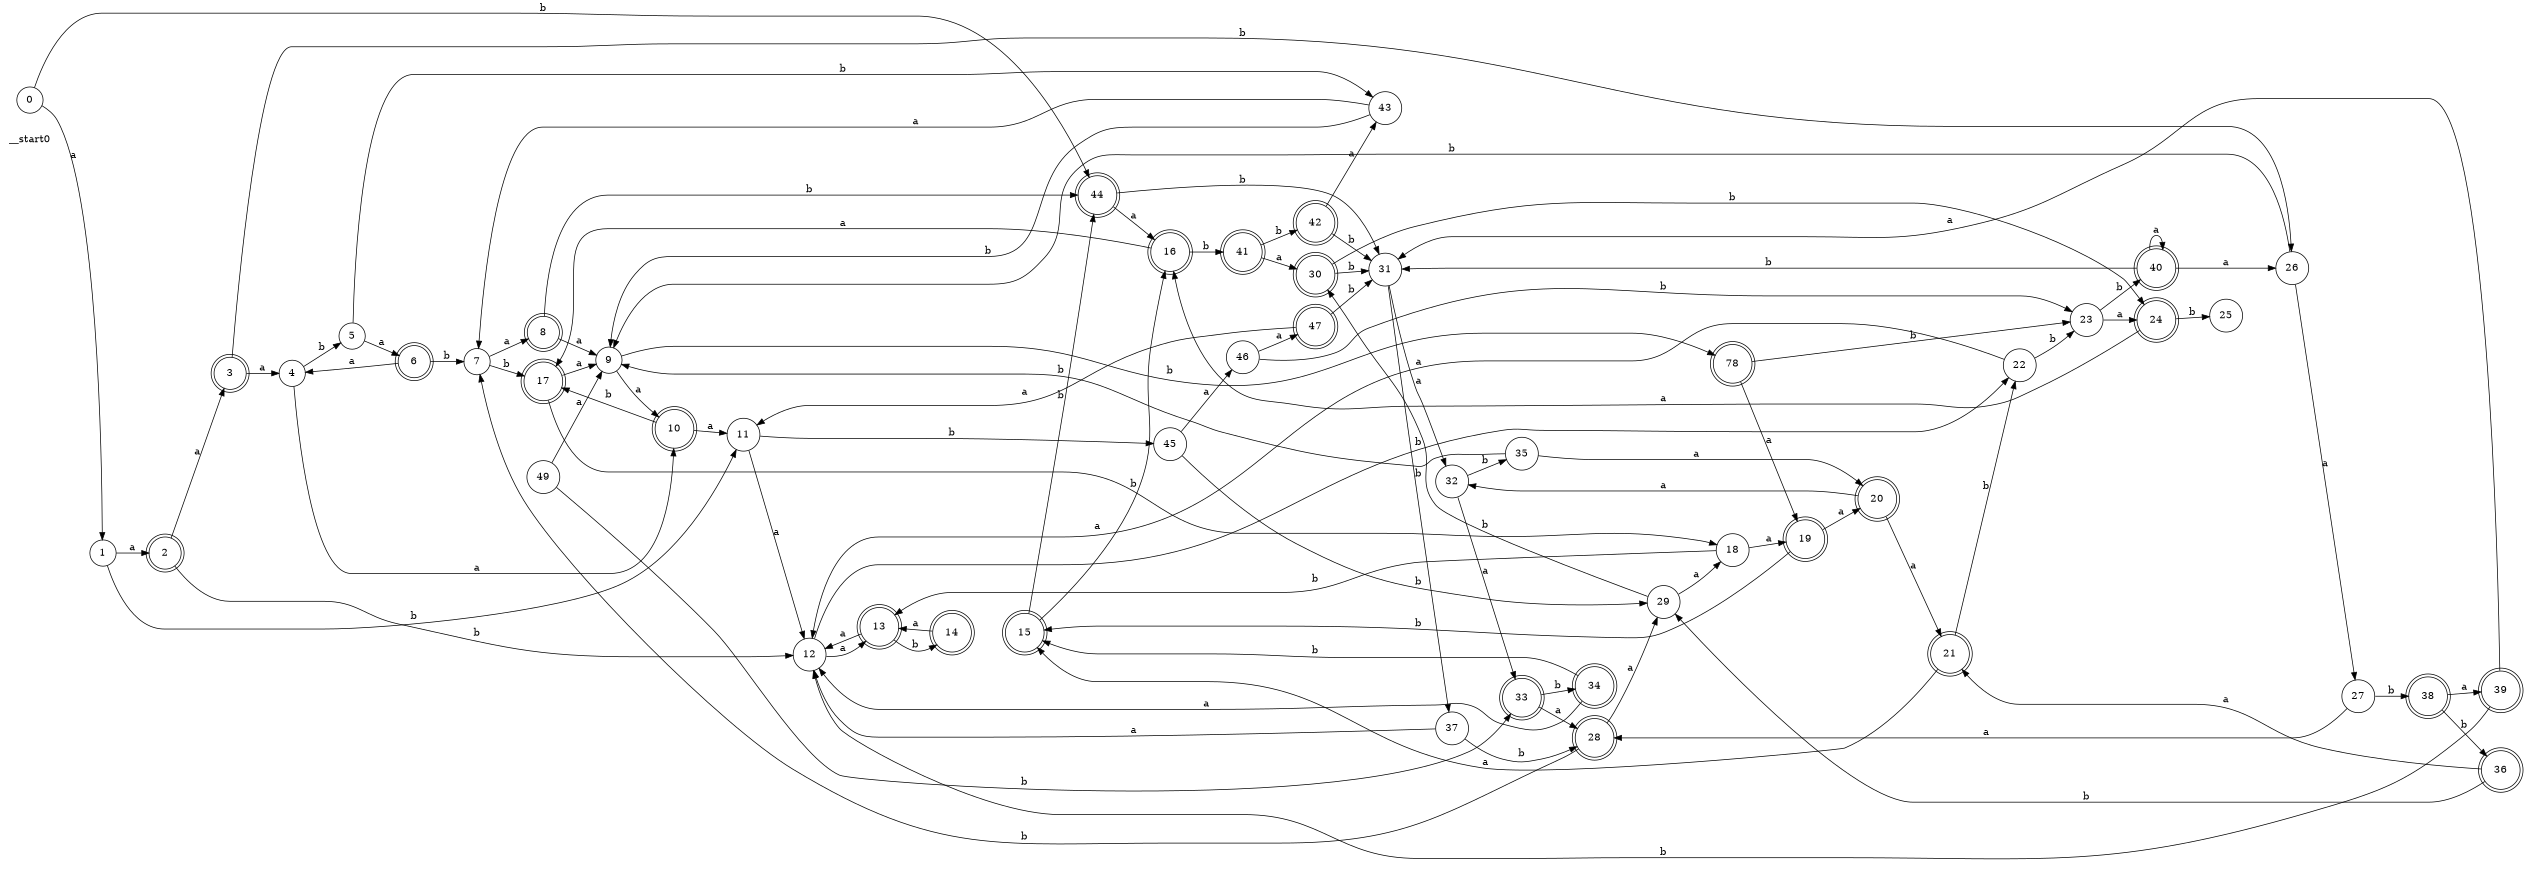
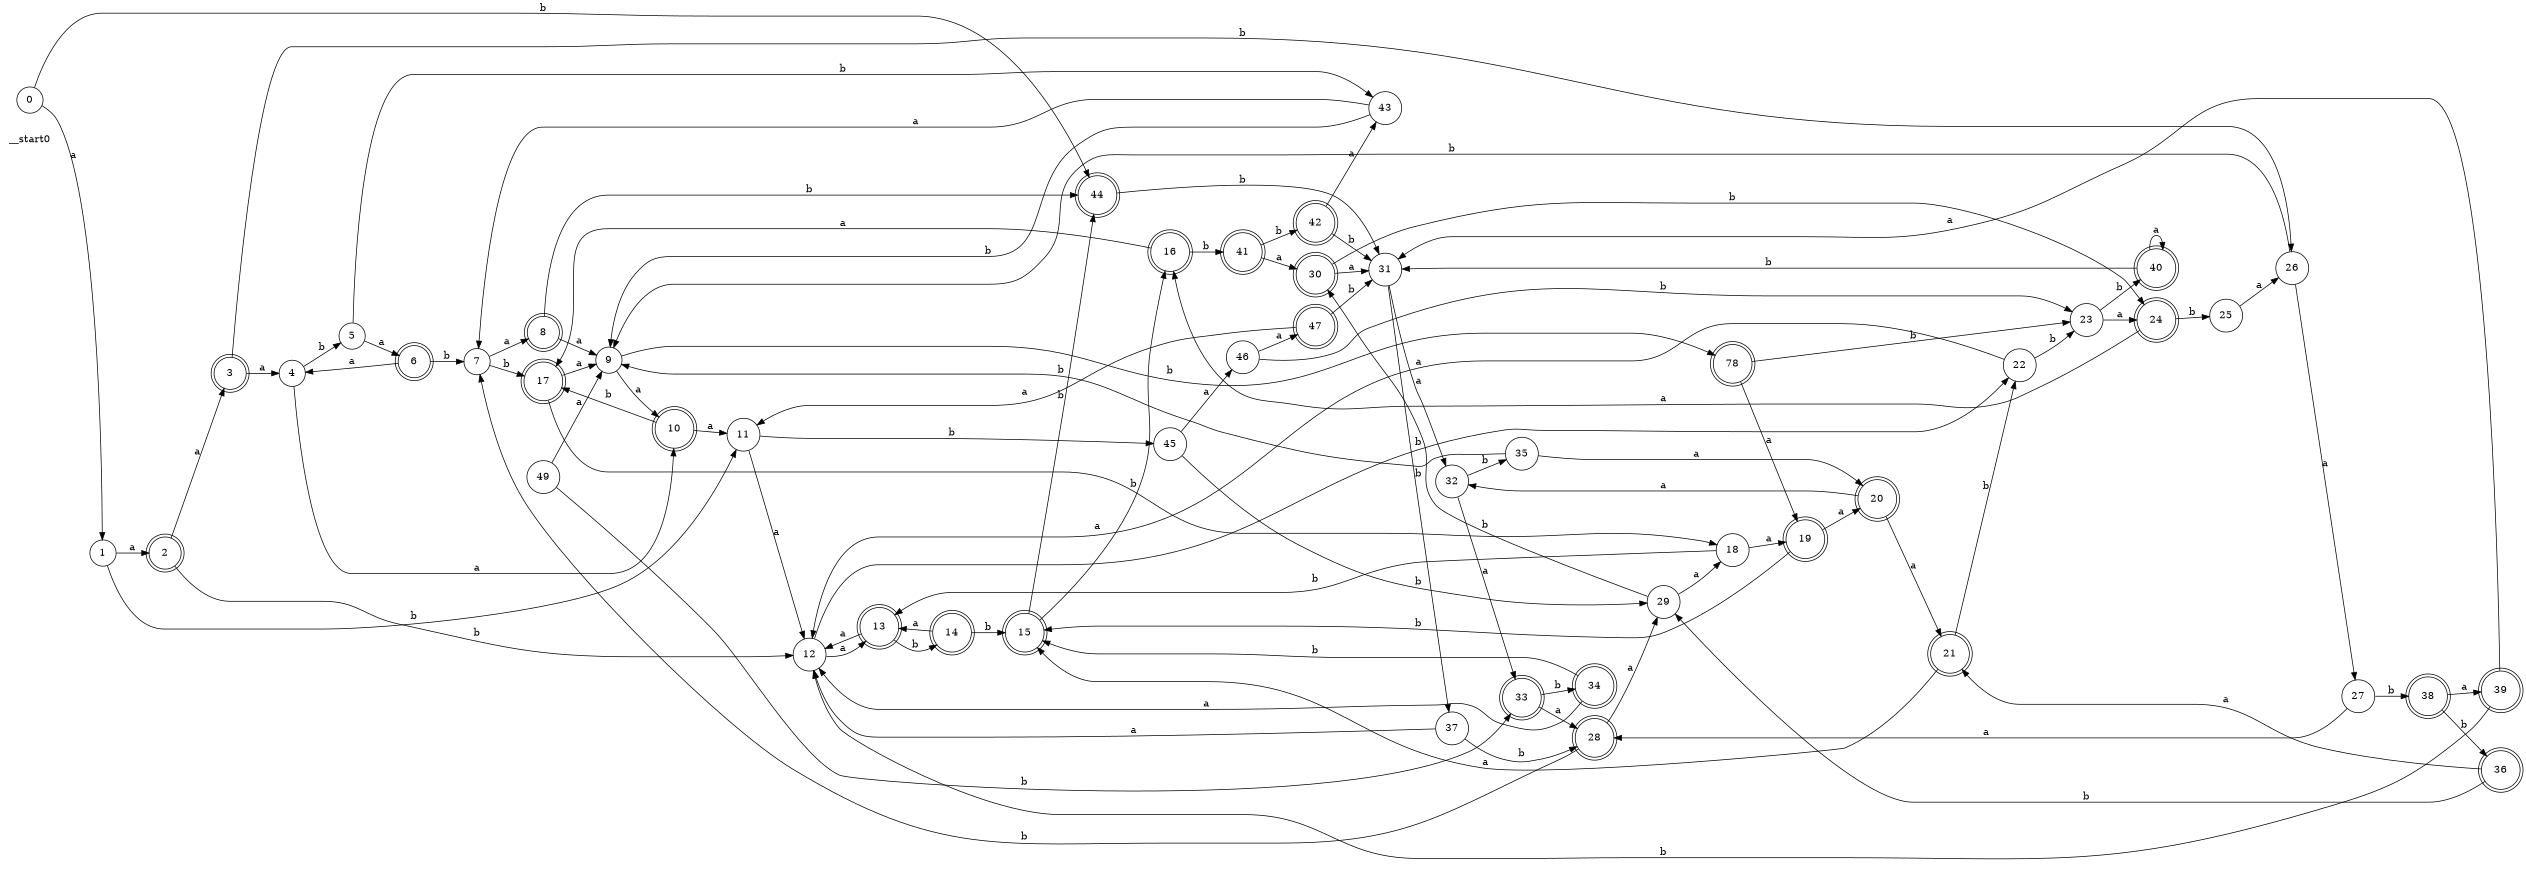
(1131, 221) -> none
(1352, 267) -> (1352, 267)
(2222, 268) -> (2256, 294)
none -> (985, 633)
